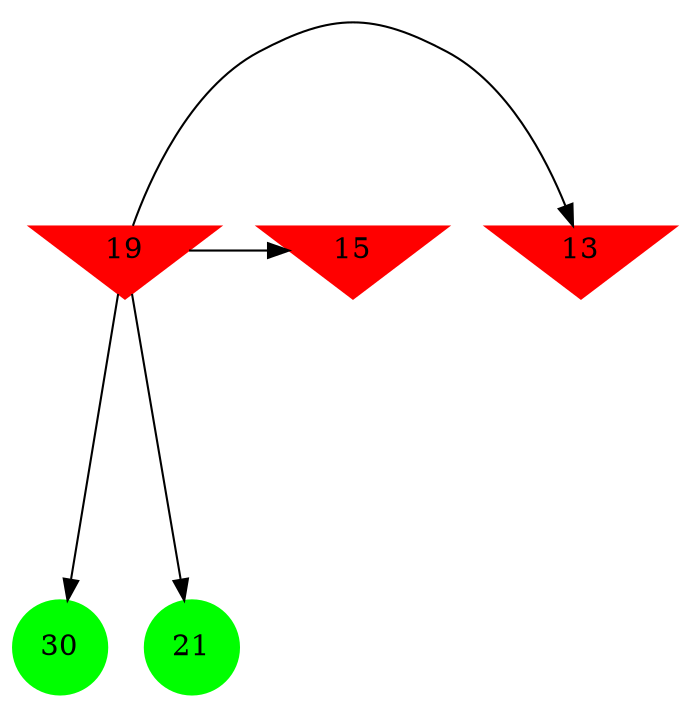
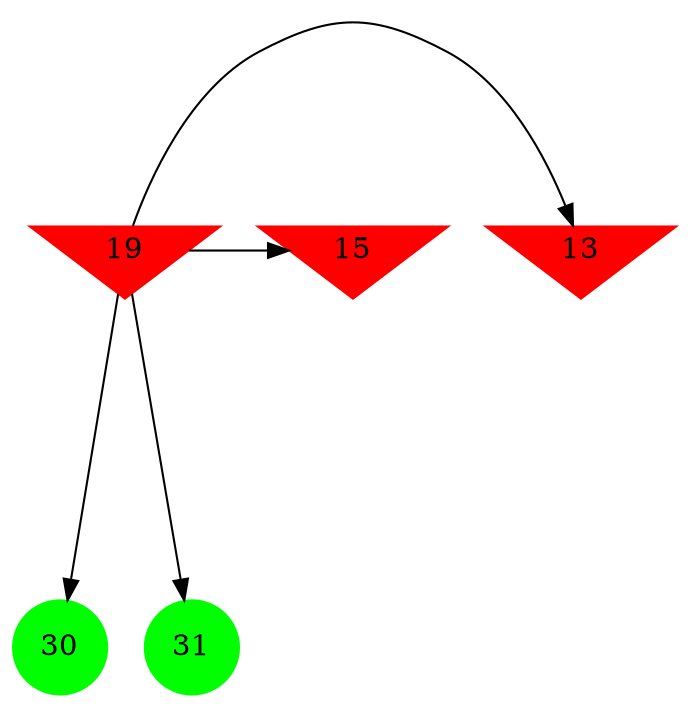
(192, 647) -> (192, 647)
